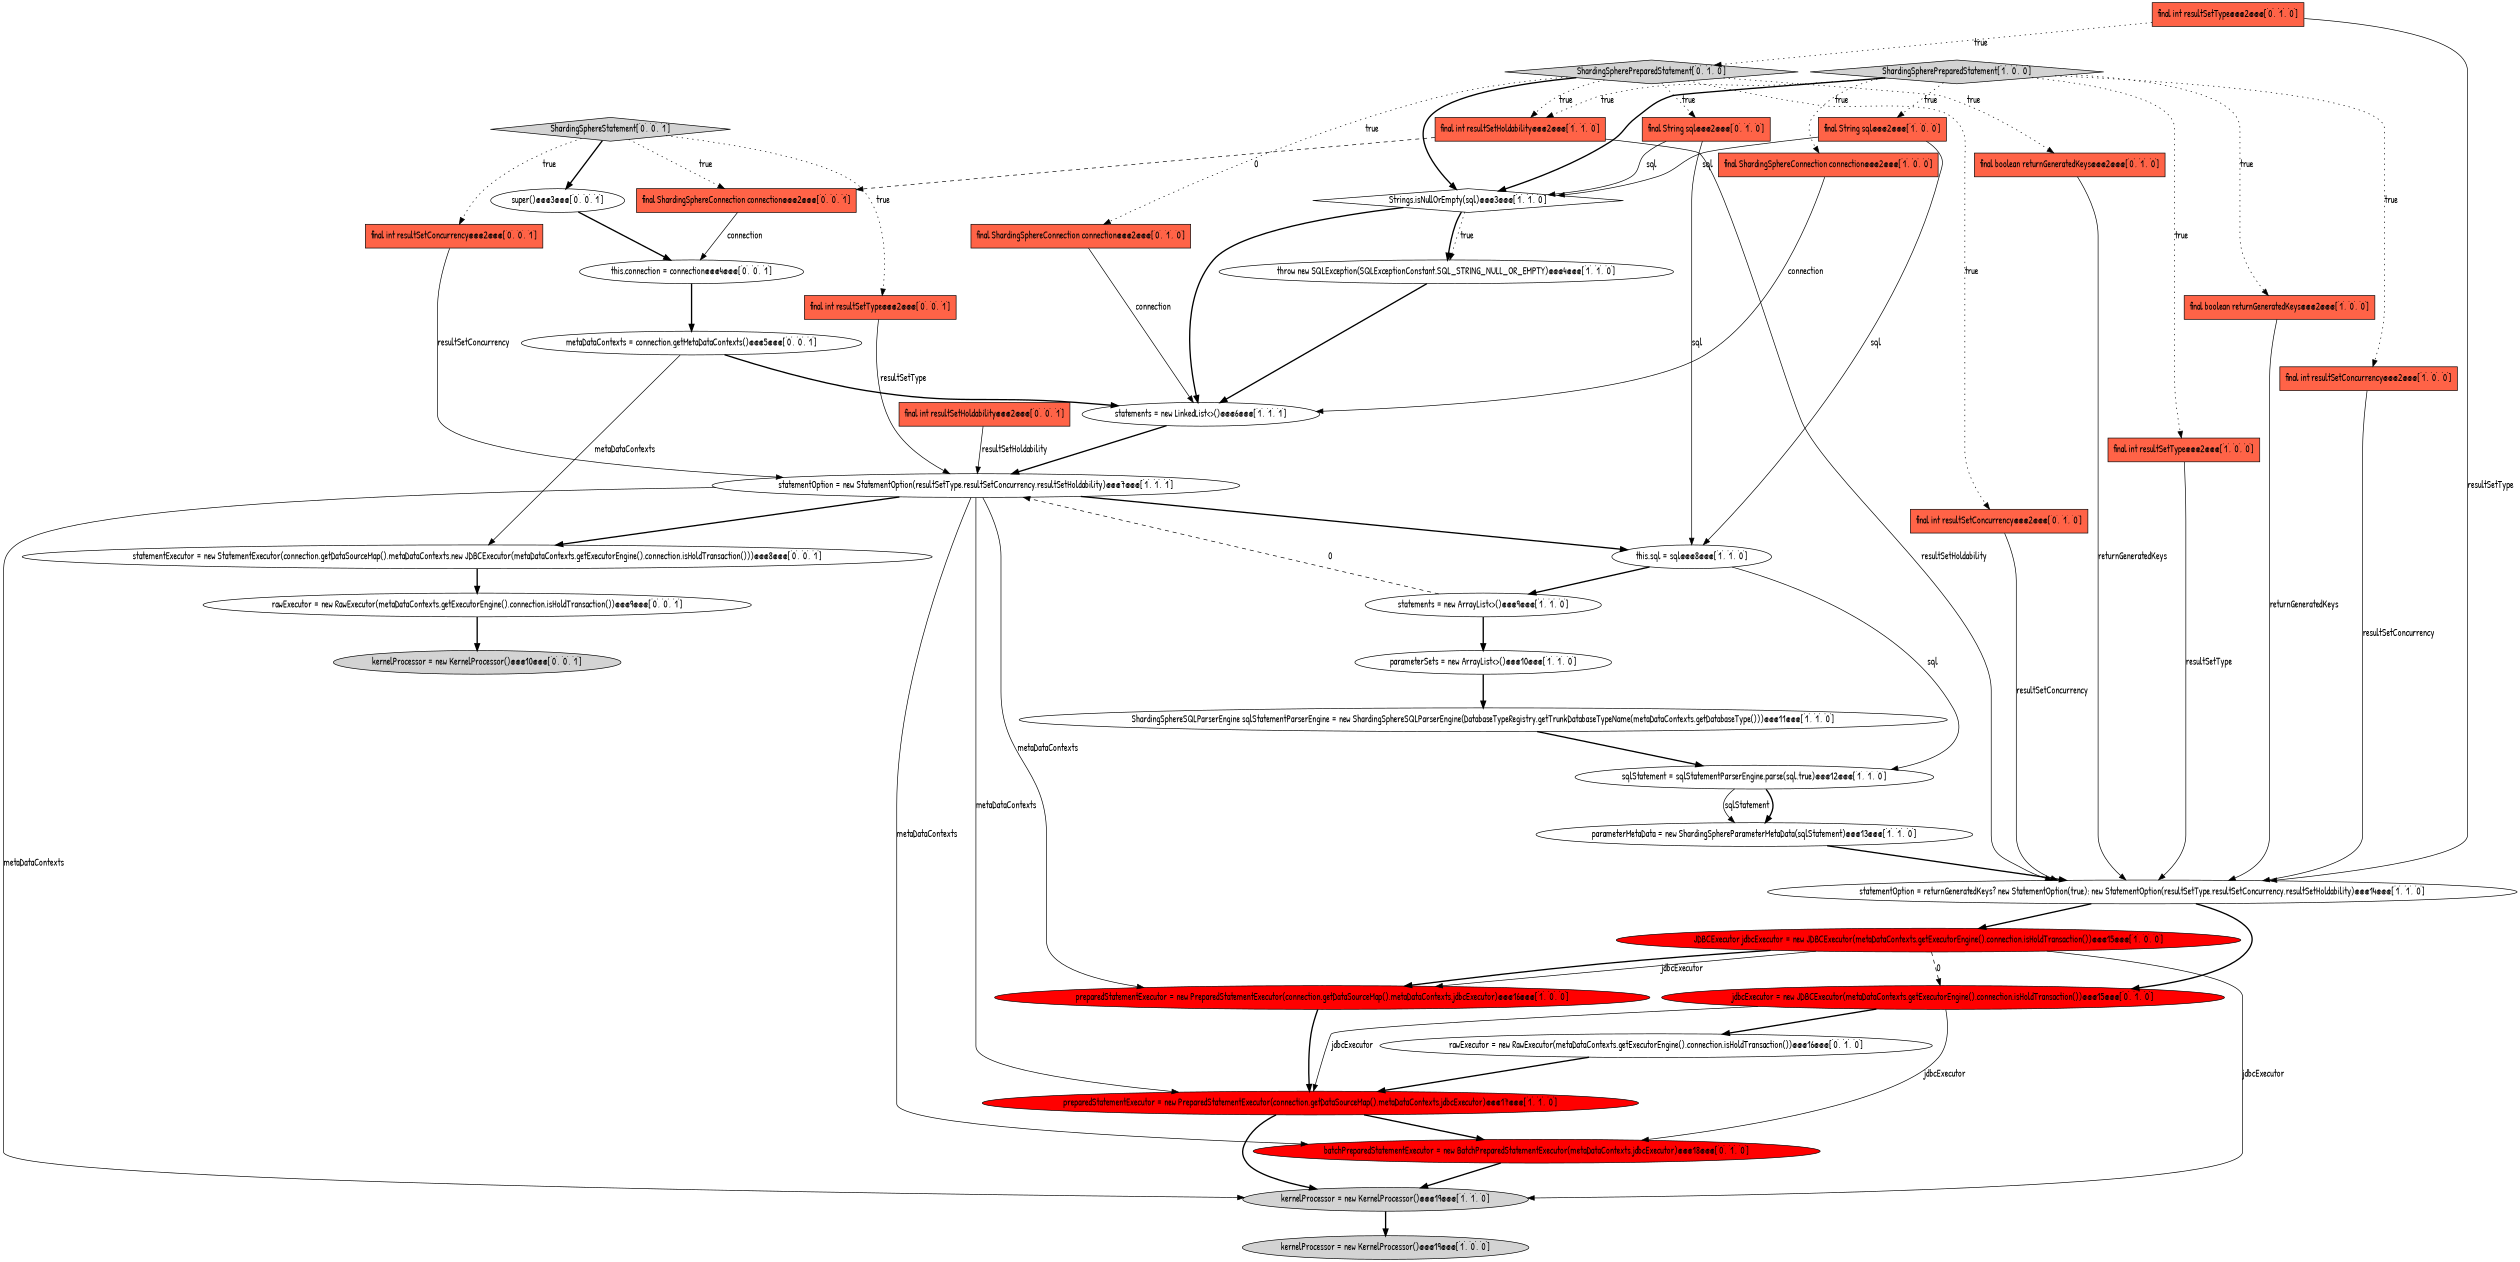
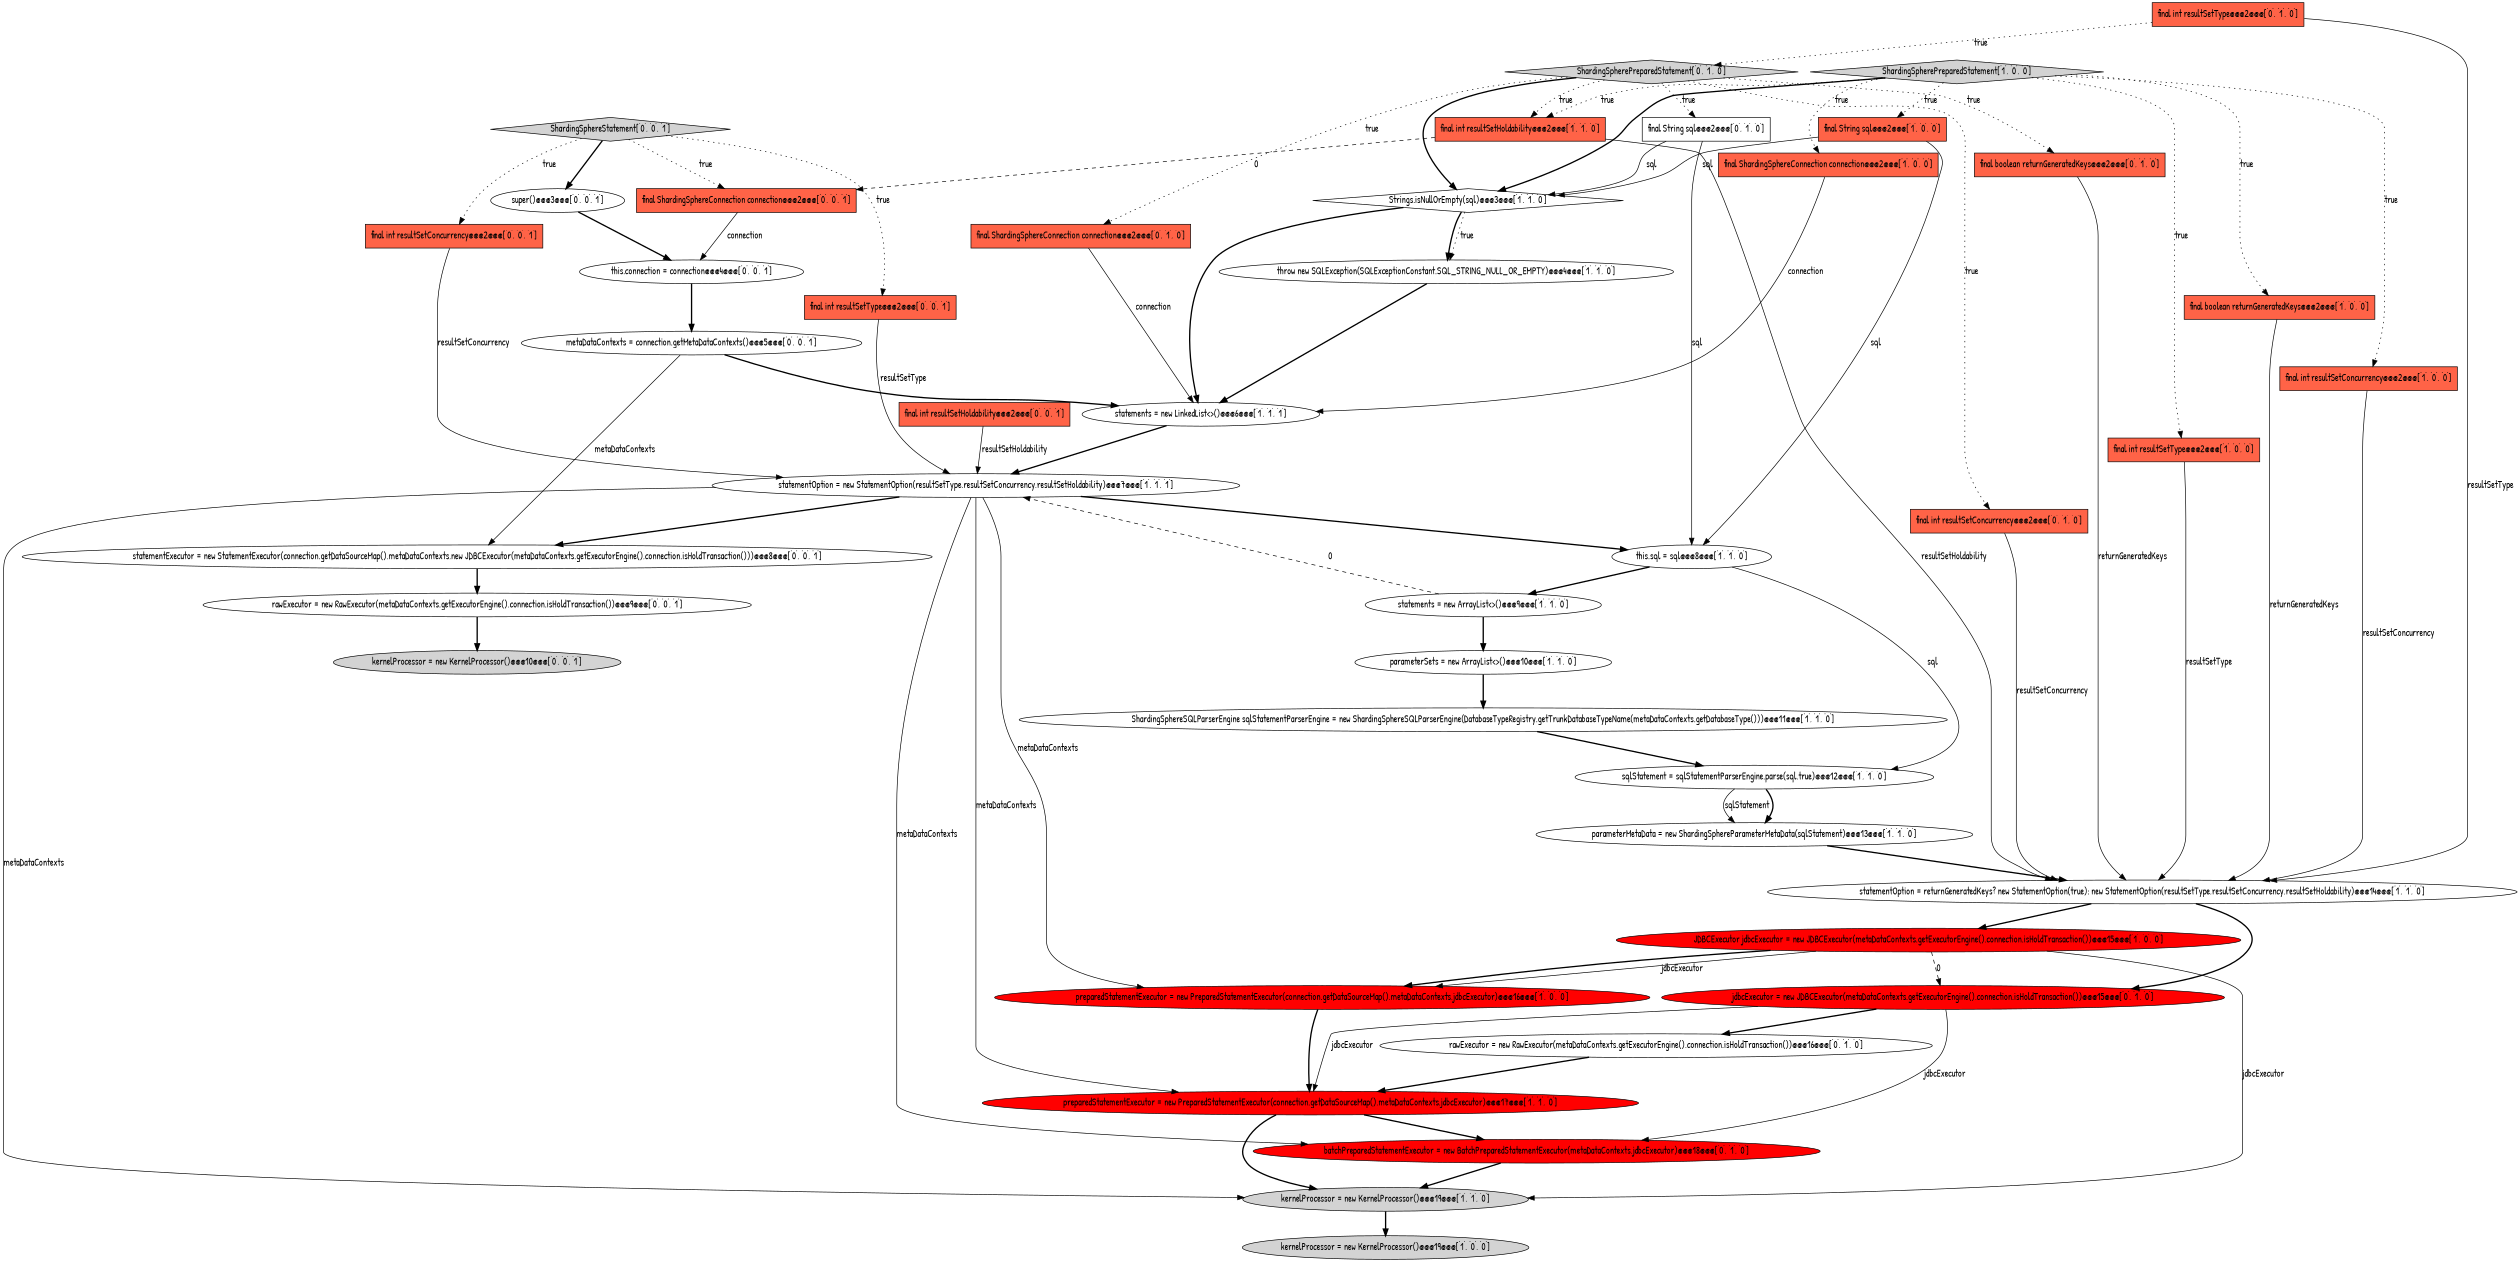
(1706, 129) -> (1706, 129)
